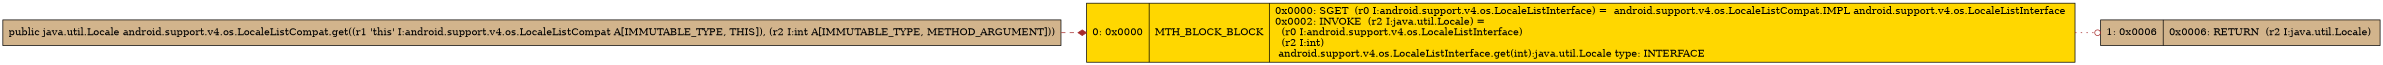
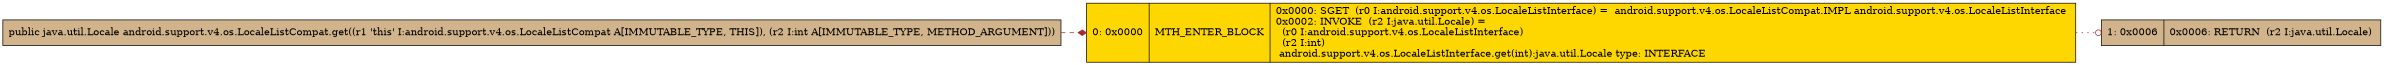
(1209, 32) -> (1210, 32)
